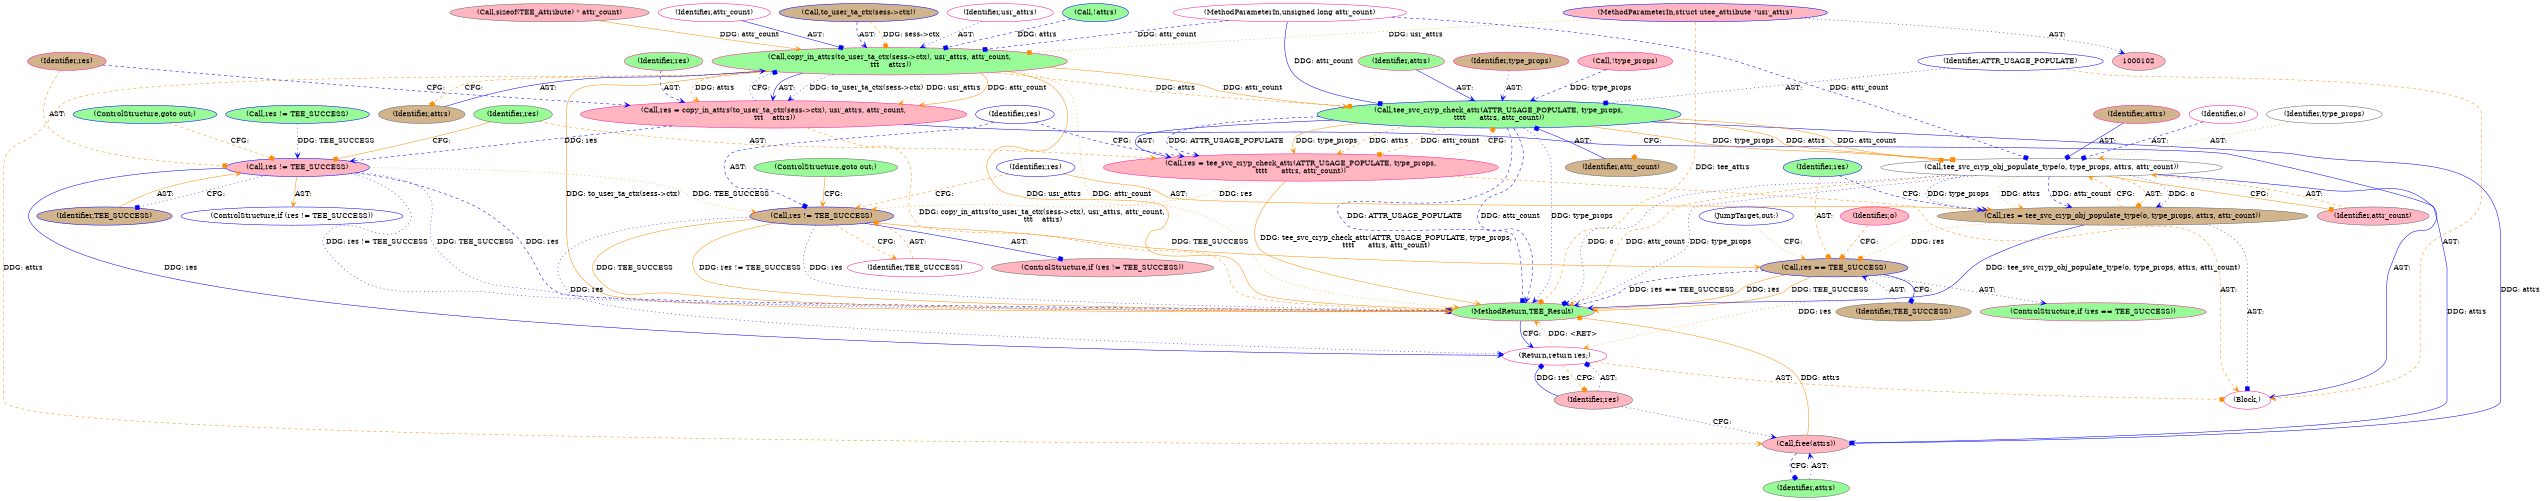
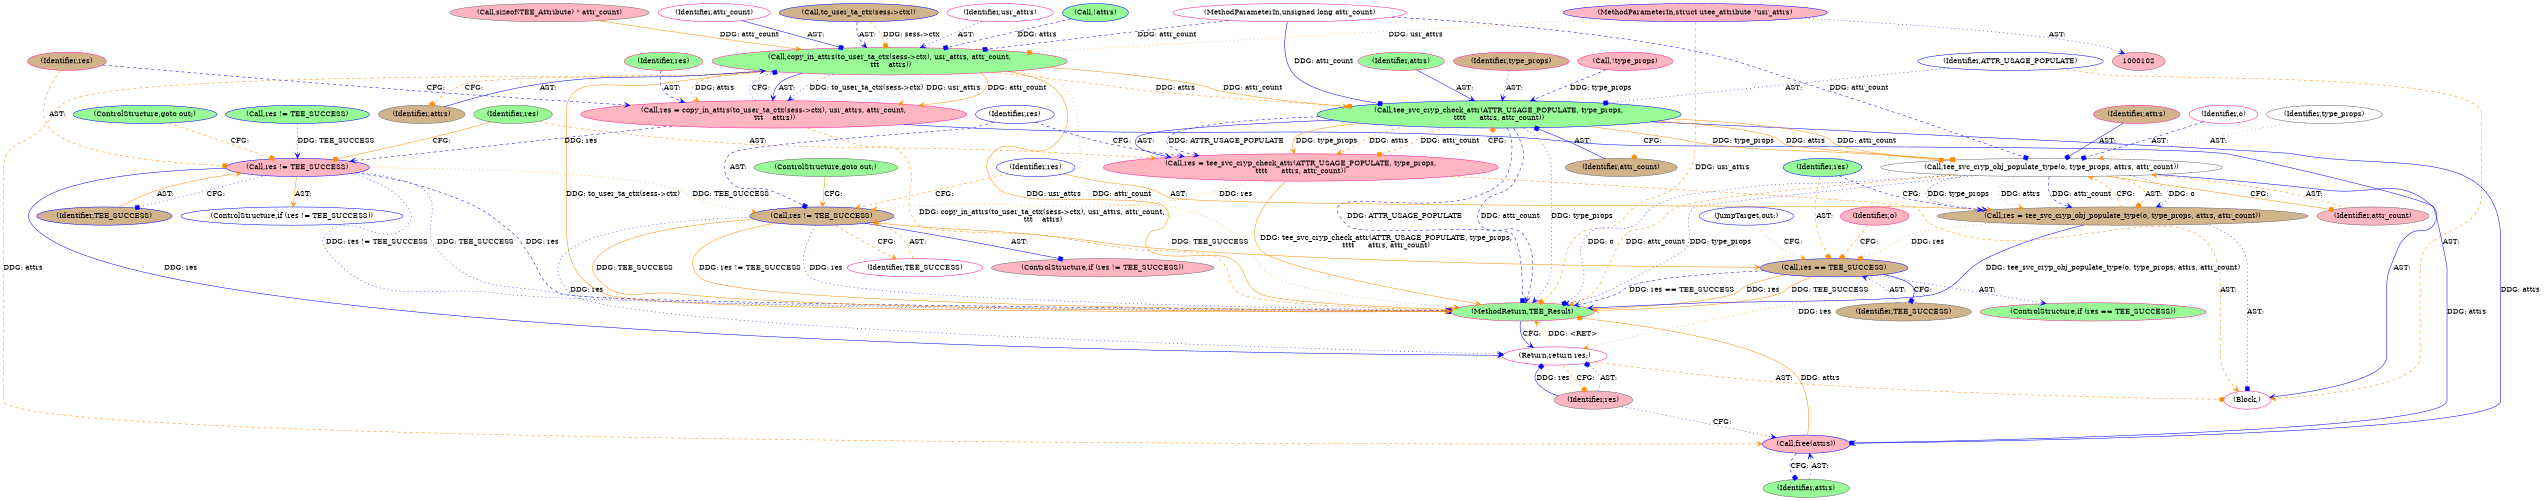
(1723, 167) -> (1723, 167)
(1806, 444) -> (1806, 444)
